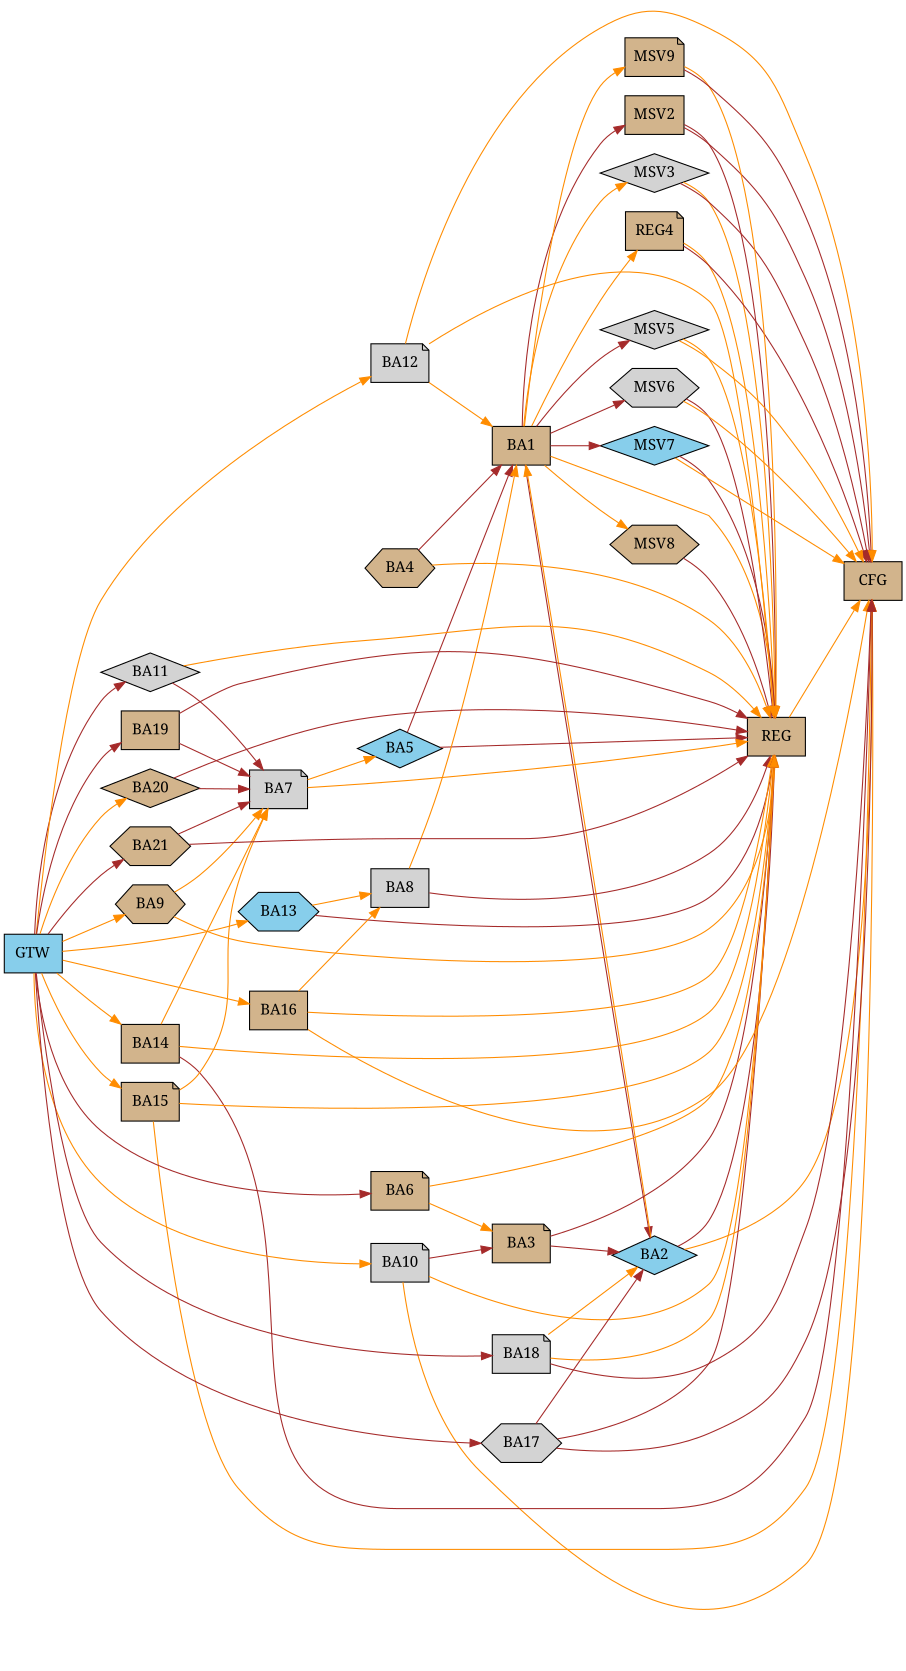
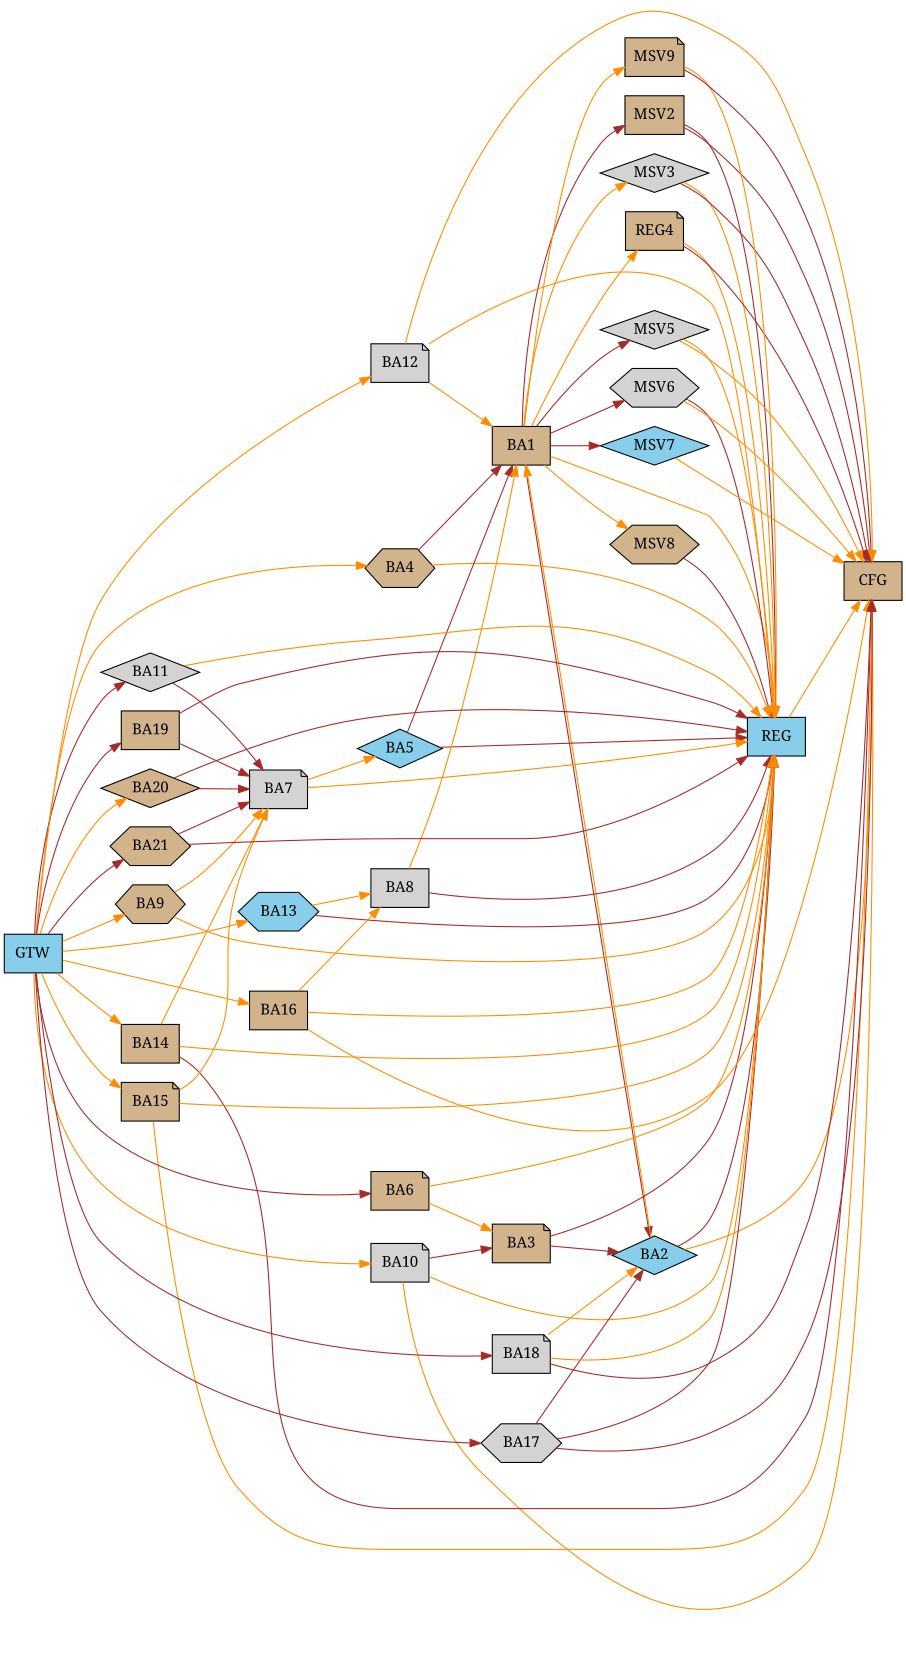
(742, 544) -> none
none -> (94, 654)
(776, 737) -> (776, 737)
